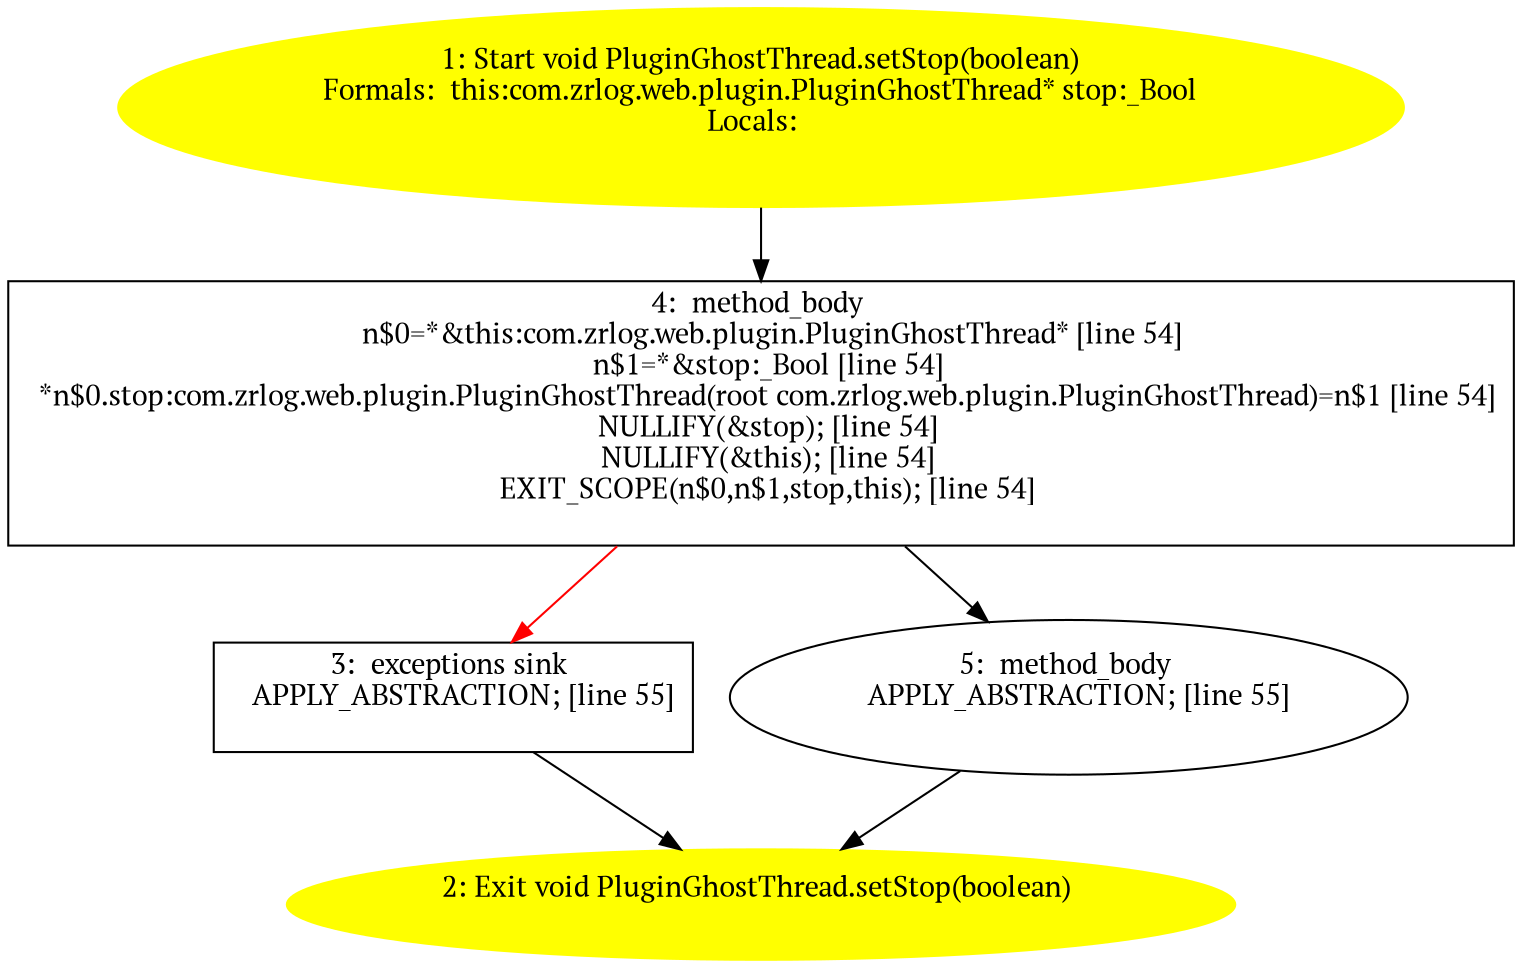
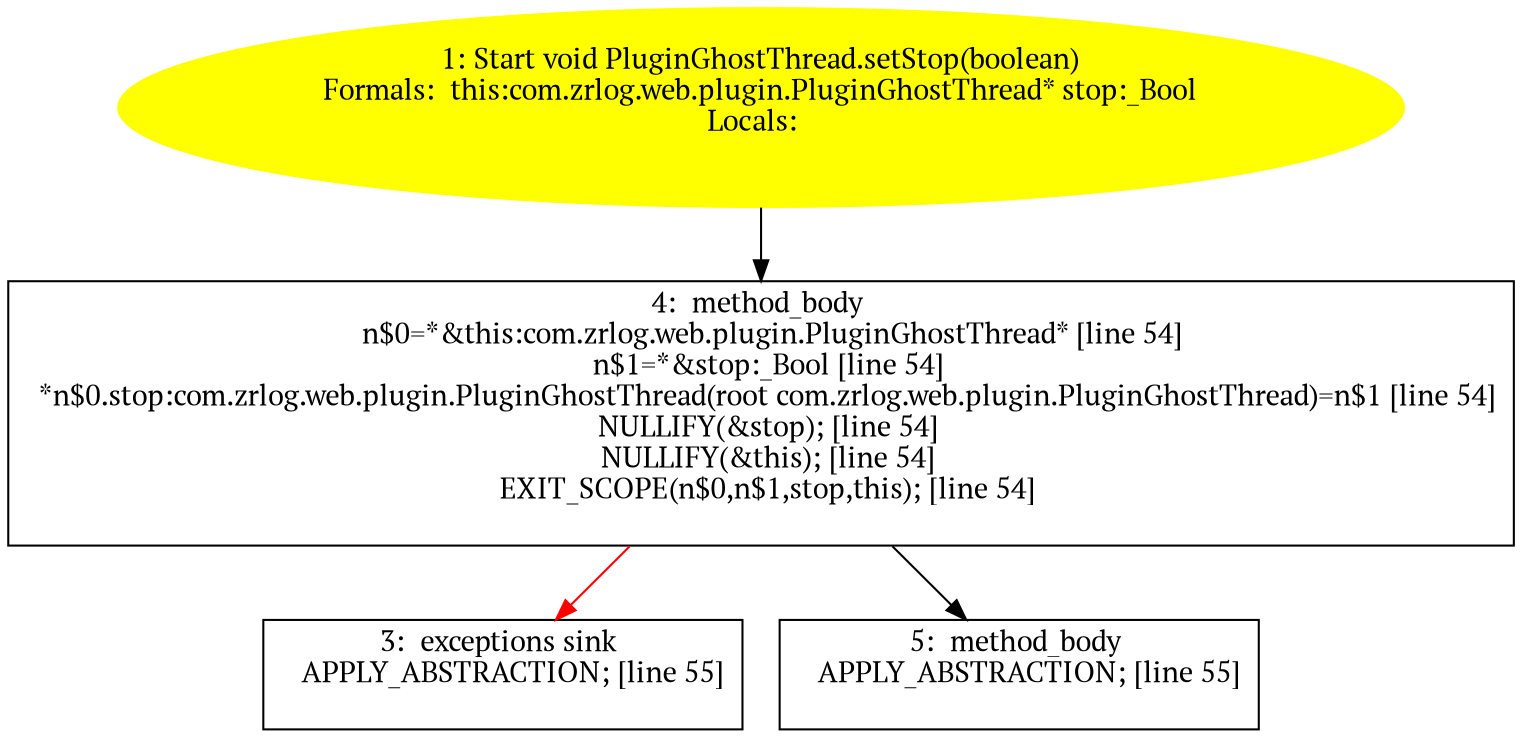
(1069, 697) -> (1019, 675)
(761, 905) -> none
